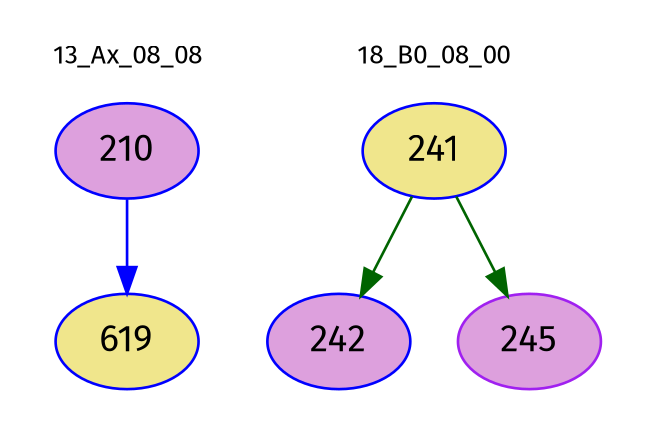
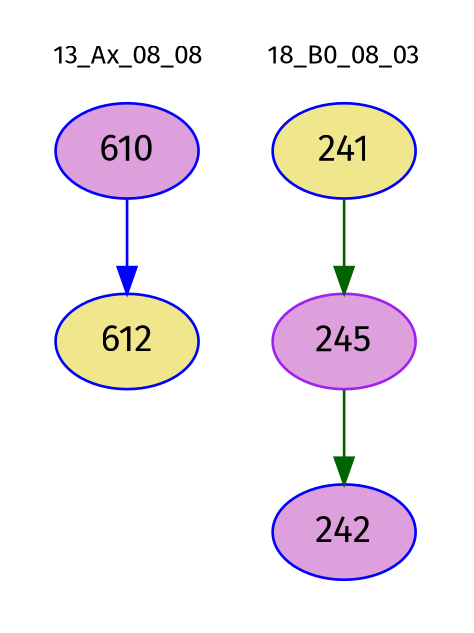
(434, 57) -> (344, 57)
(127, 151) -> (127, 151)
(393, 234) -> (344, 424)
(127, 341) -> (127, 341)
